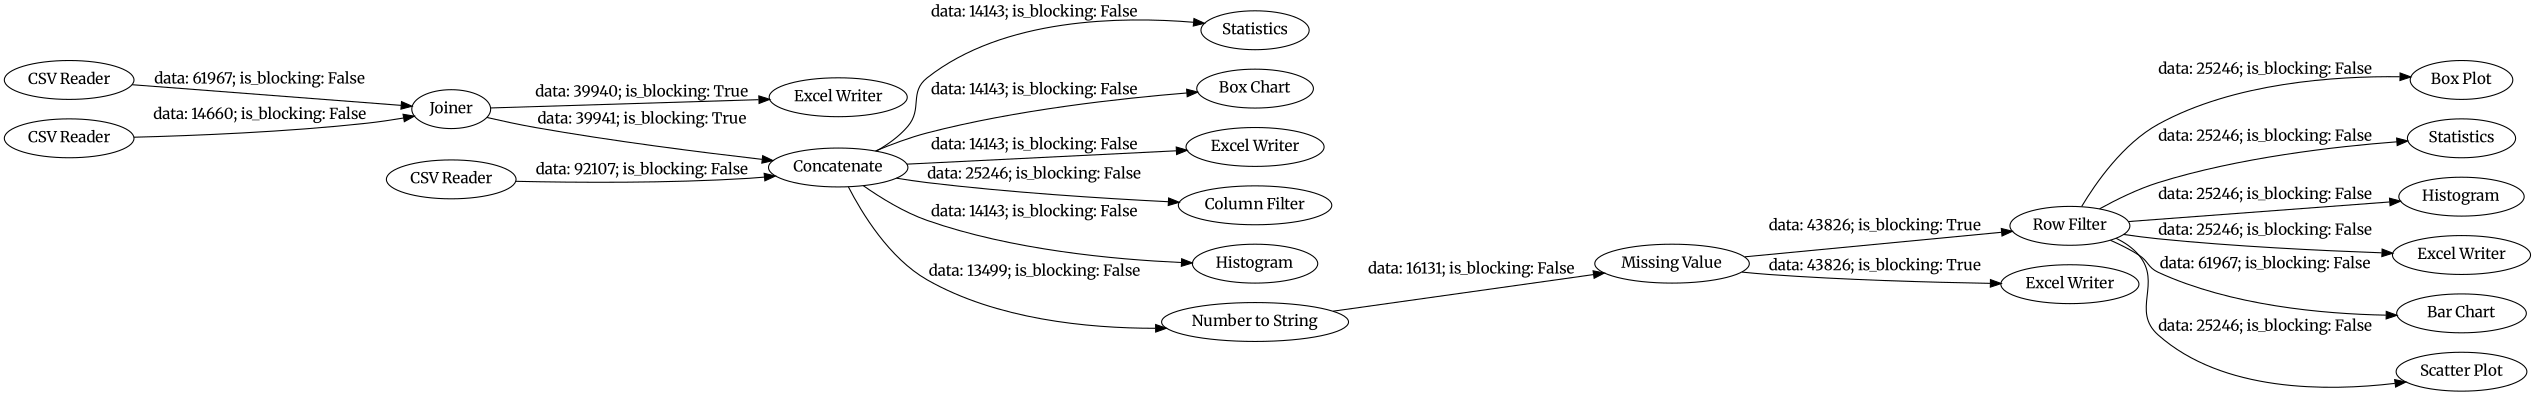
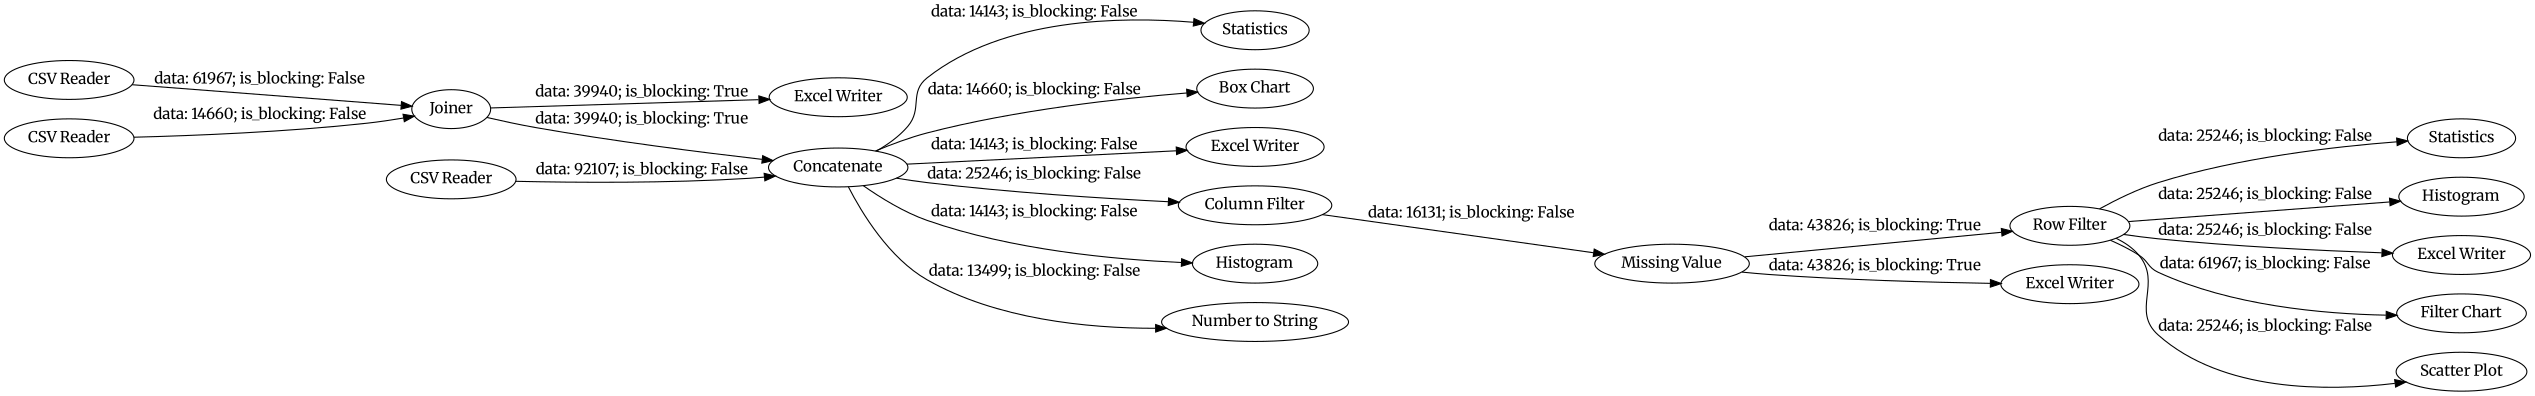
(2462, 80) -> none
(1035, 90) -> (1035, 90)
(642, 119) -> (642, 119)
(1463, 293) -> (1458, 234)
(2462, 313) -> (2462, 313)
